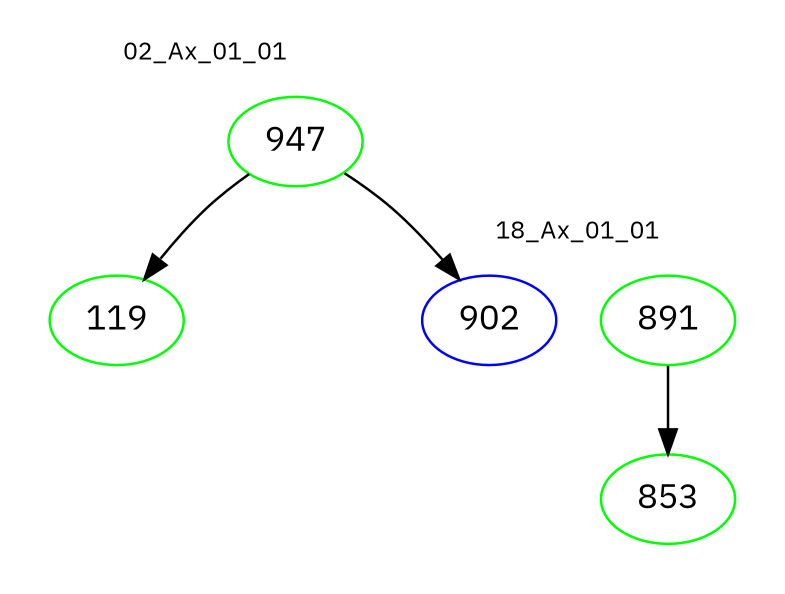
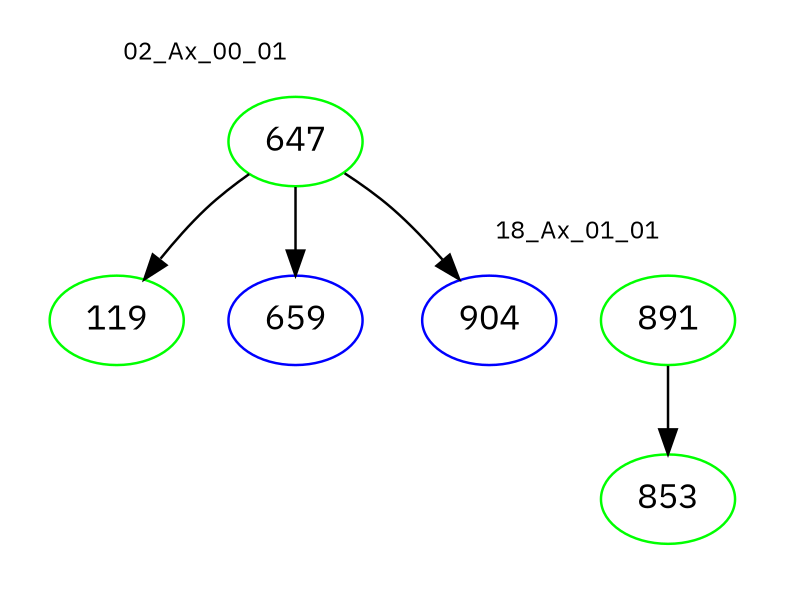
(206, 53) -> (206, 53)
(296, 142) -> (296, 142)
none -> (296, 320)
(489, 320) -> (489, 320)
